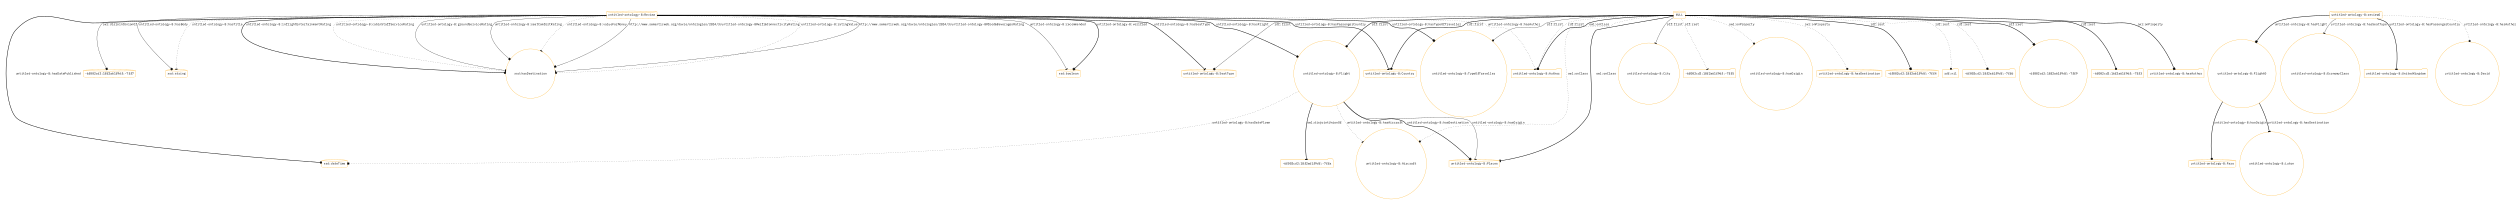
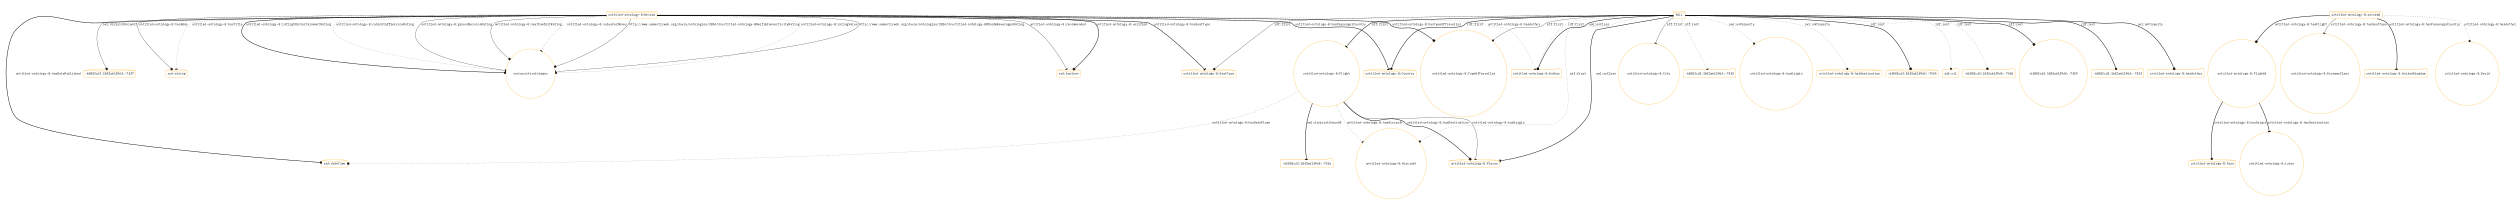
(980, 16) -> none
(1506, 17) -> (1506, 17)
(531, 74) -> (531, 74)
(1578, 74) -> (1578, 74)
